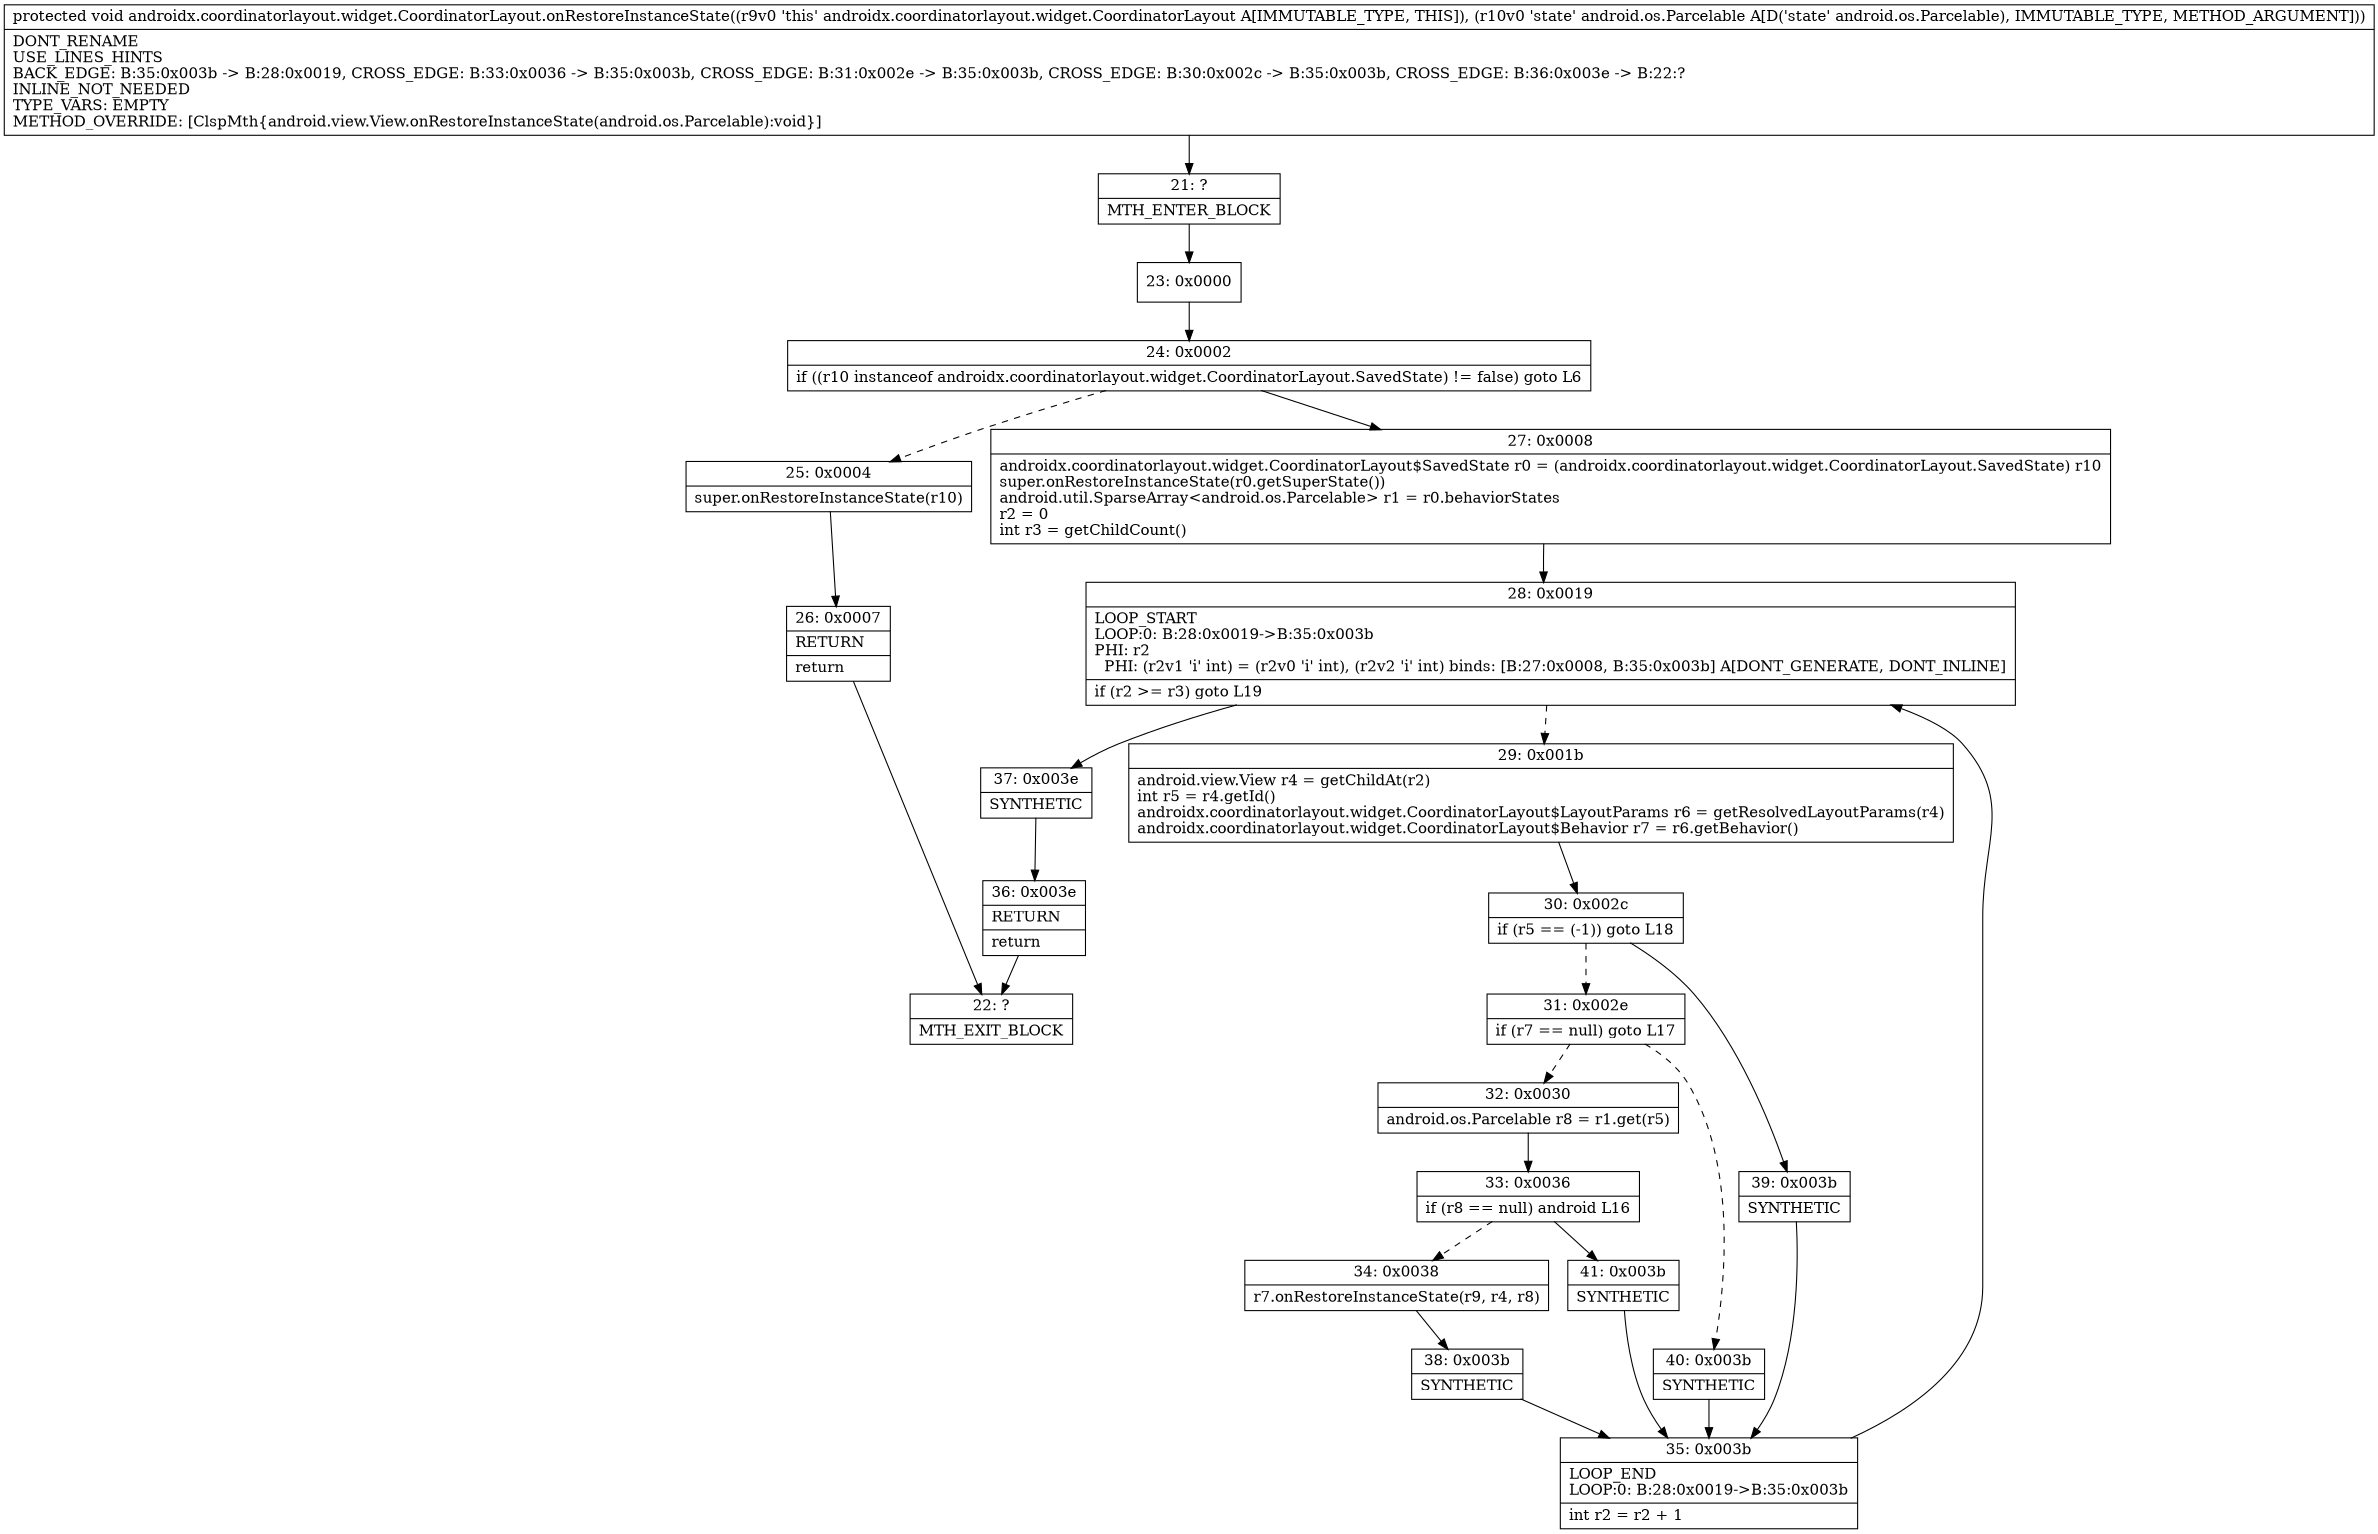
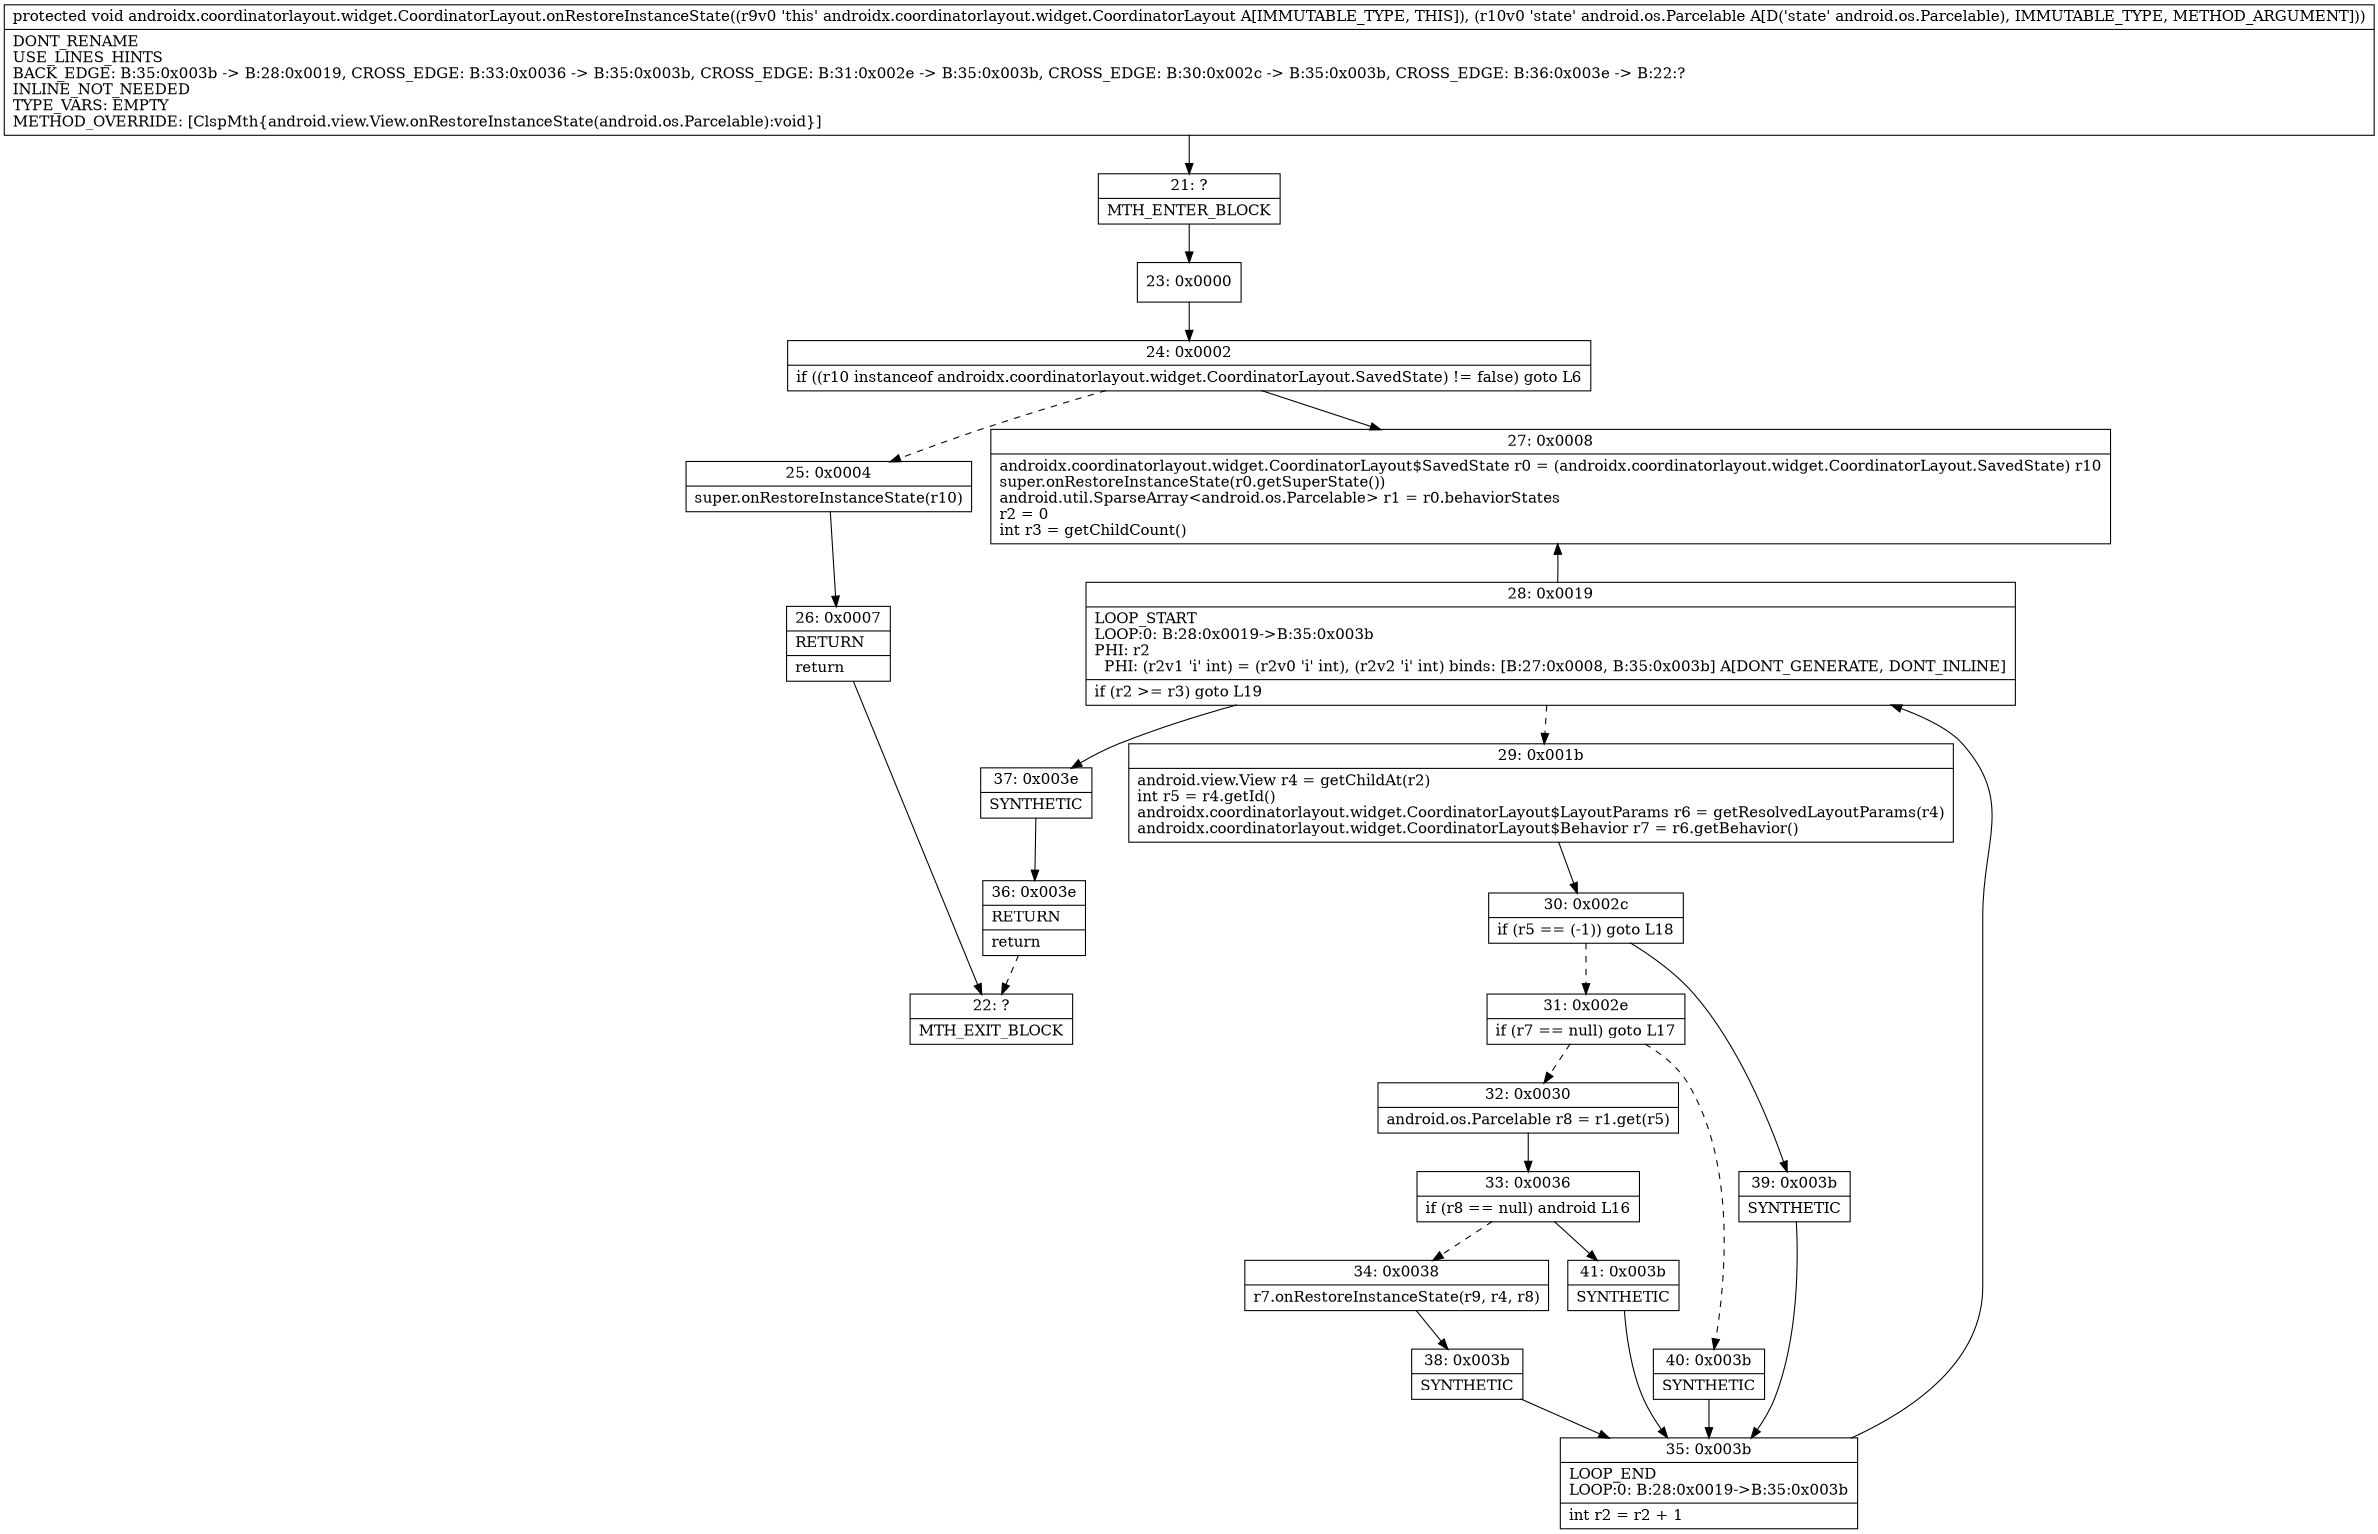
(1544, 558) -> (1558, 569)
(1012, 970) -> (1012, 970)
